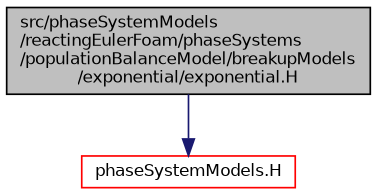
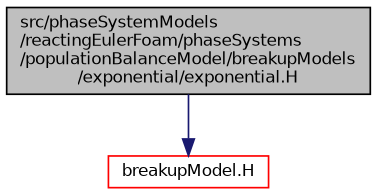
(188, 172) -> (188, 172)
